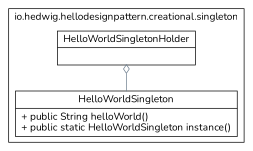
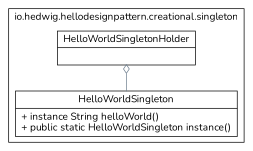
(85, 117) -> (90, 117)
